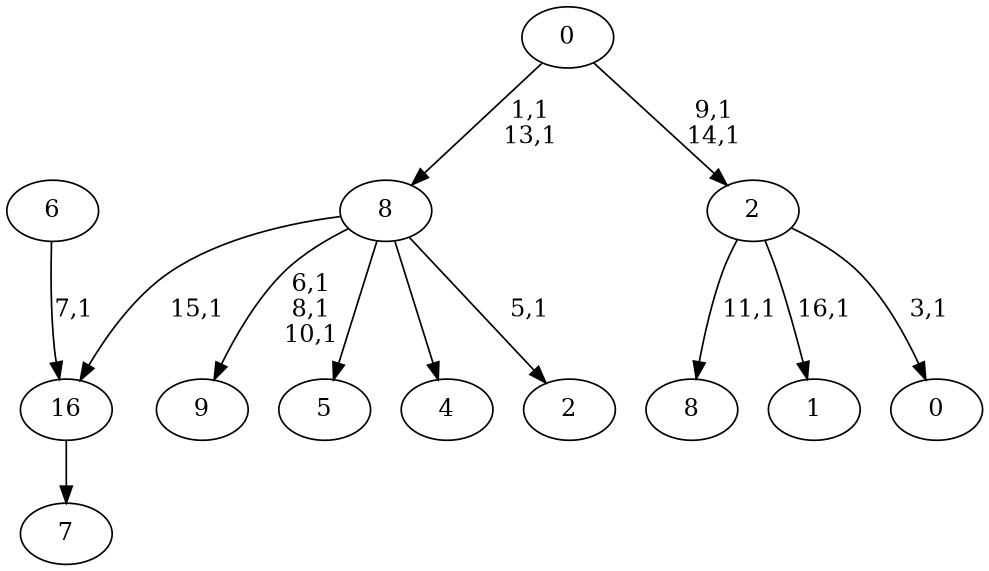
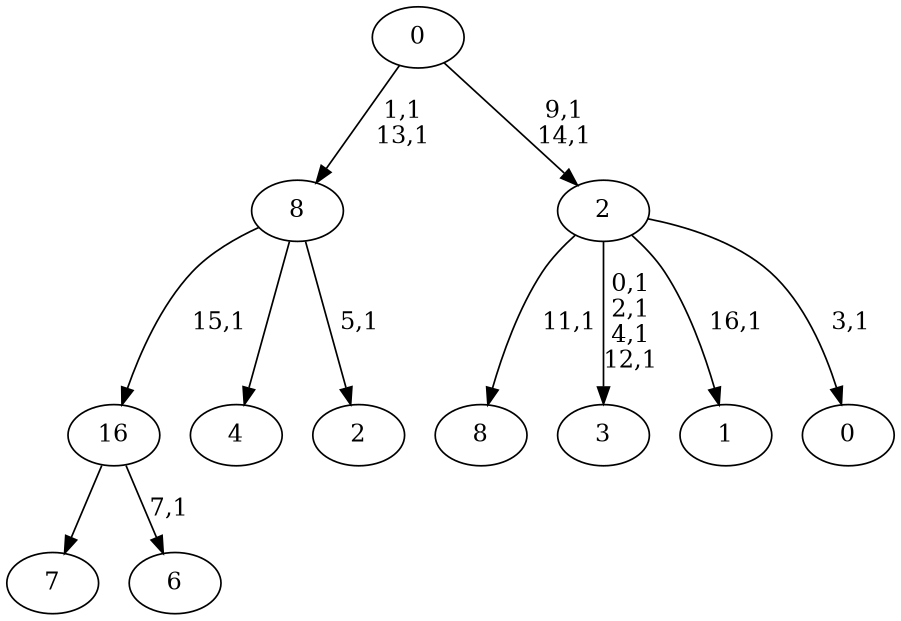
(51, 302) -> (141, 501)
(202, 410) -> none
(325, 410) -> none
none -> (604, 435)
